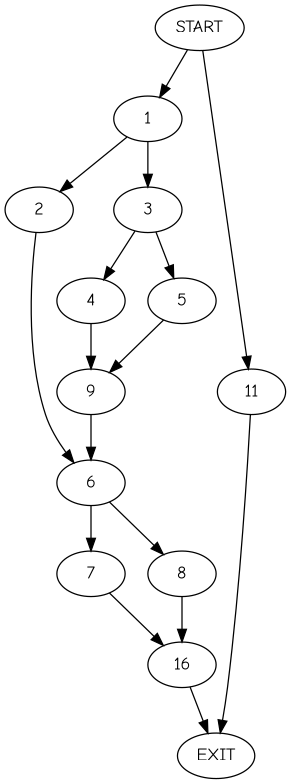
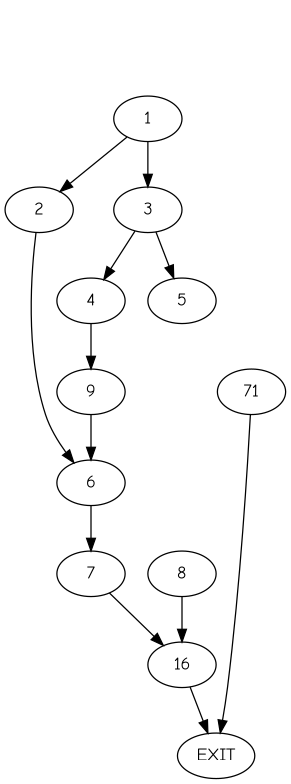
(200, 28) -> none
(141, 342) -> none
(252, 392) -> (252, 392)
(132, 524) -> none
